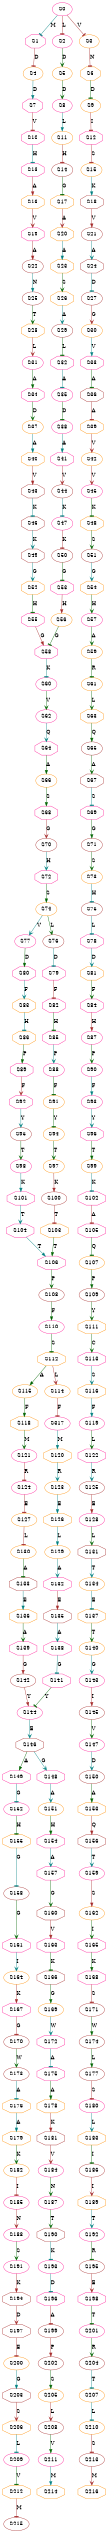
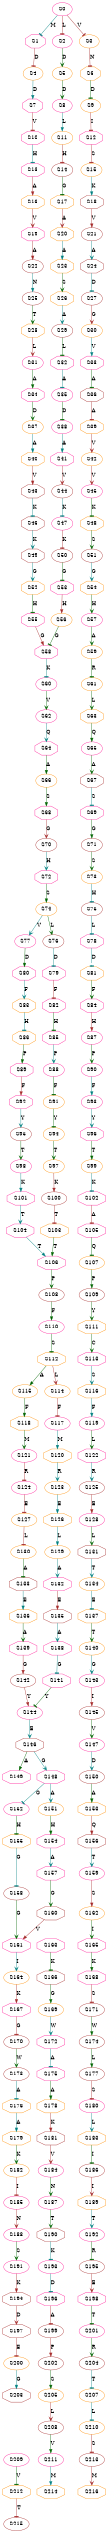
(92, 748) -> (92, 748)
(92, 956) -> (92, 956)
(21, 1084) -> (21, 1084)
(57, 1423) -> (57, 1423)
(16, 1792) -> (34, 1793)
(51, 1928) -> (35, 1928)
(16, 2428) -> none
(19, 2508) -> (19, 2508)
